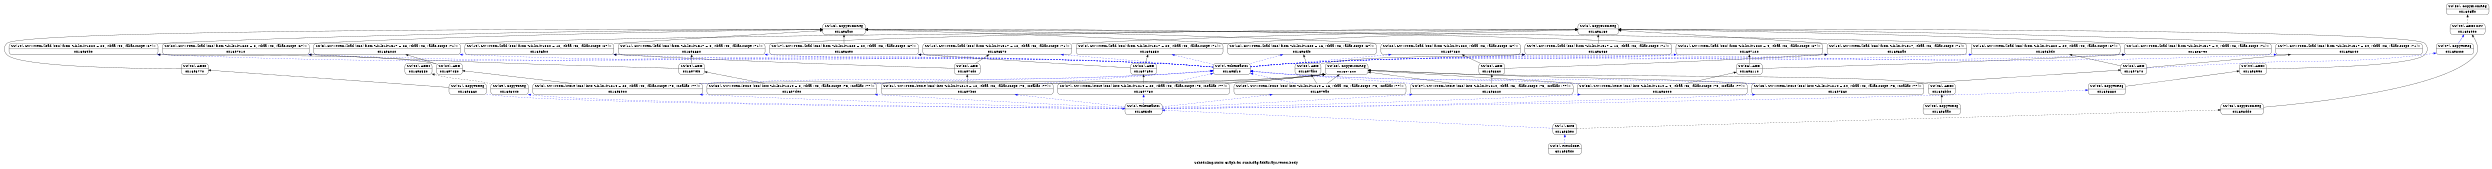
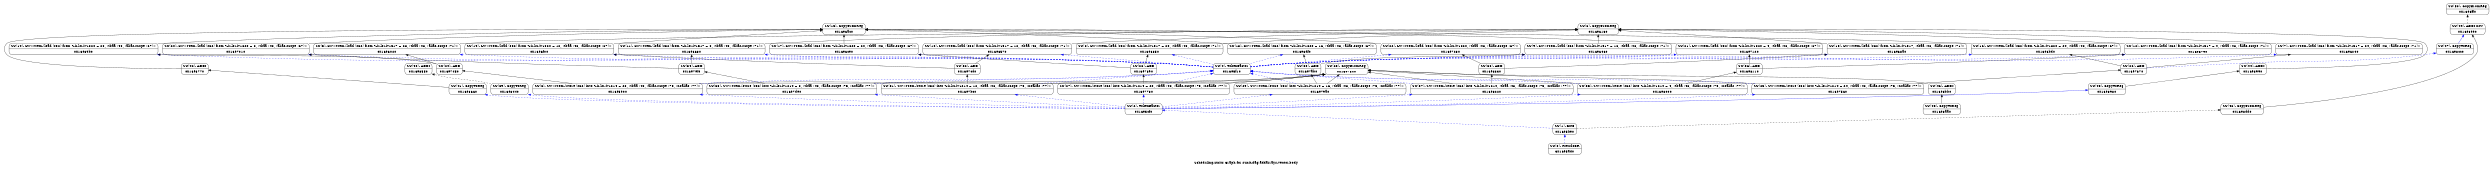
(2107, 92) -> (2107, 92)
(1624, 102) -> (1624, 102)
(804, 105) -> (806, 105)
